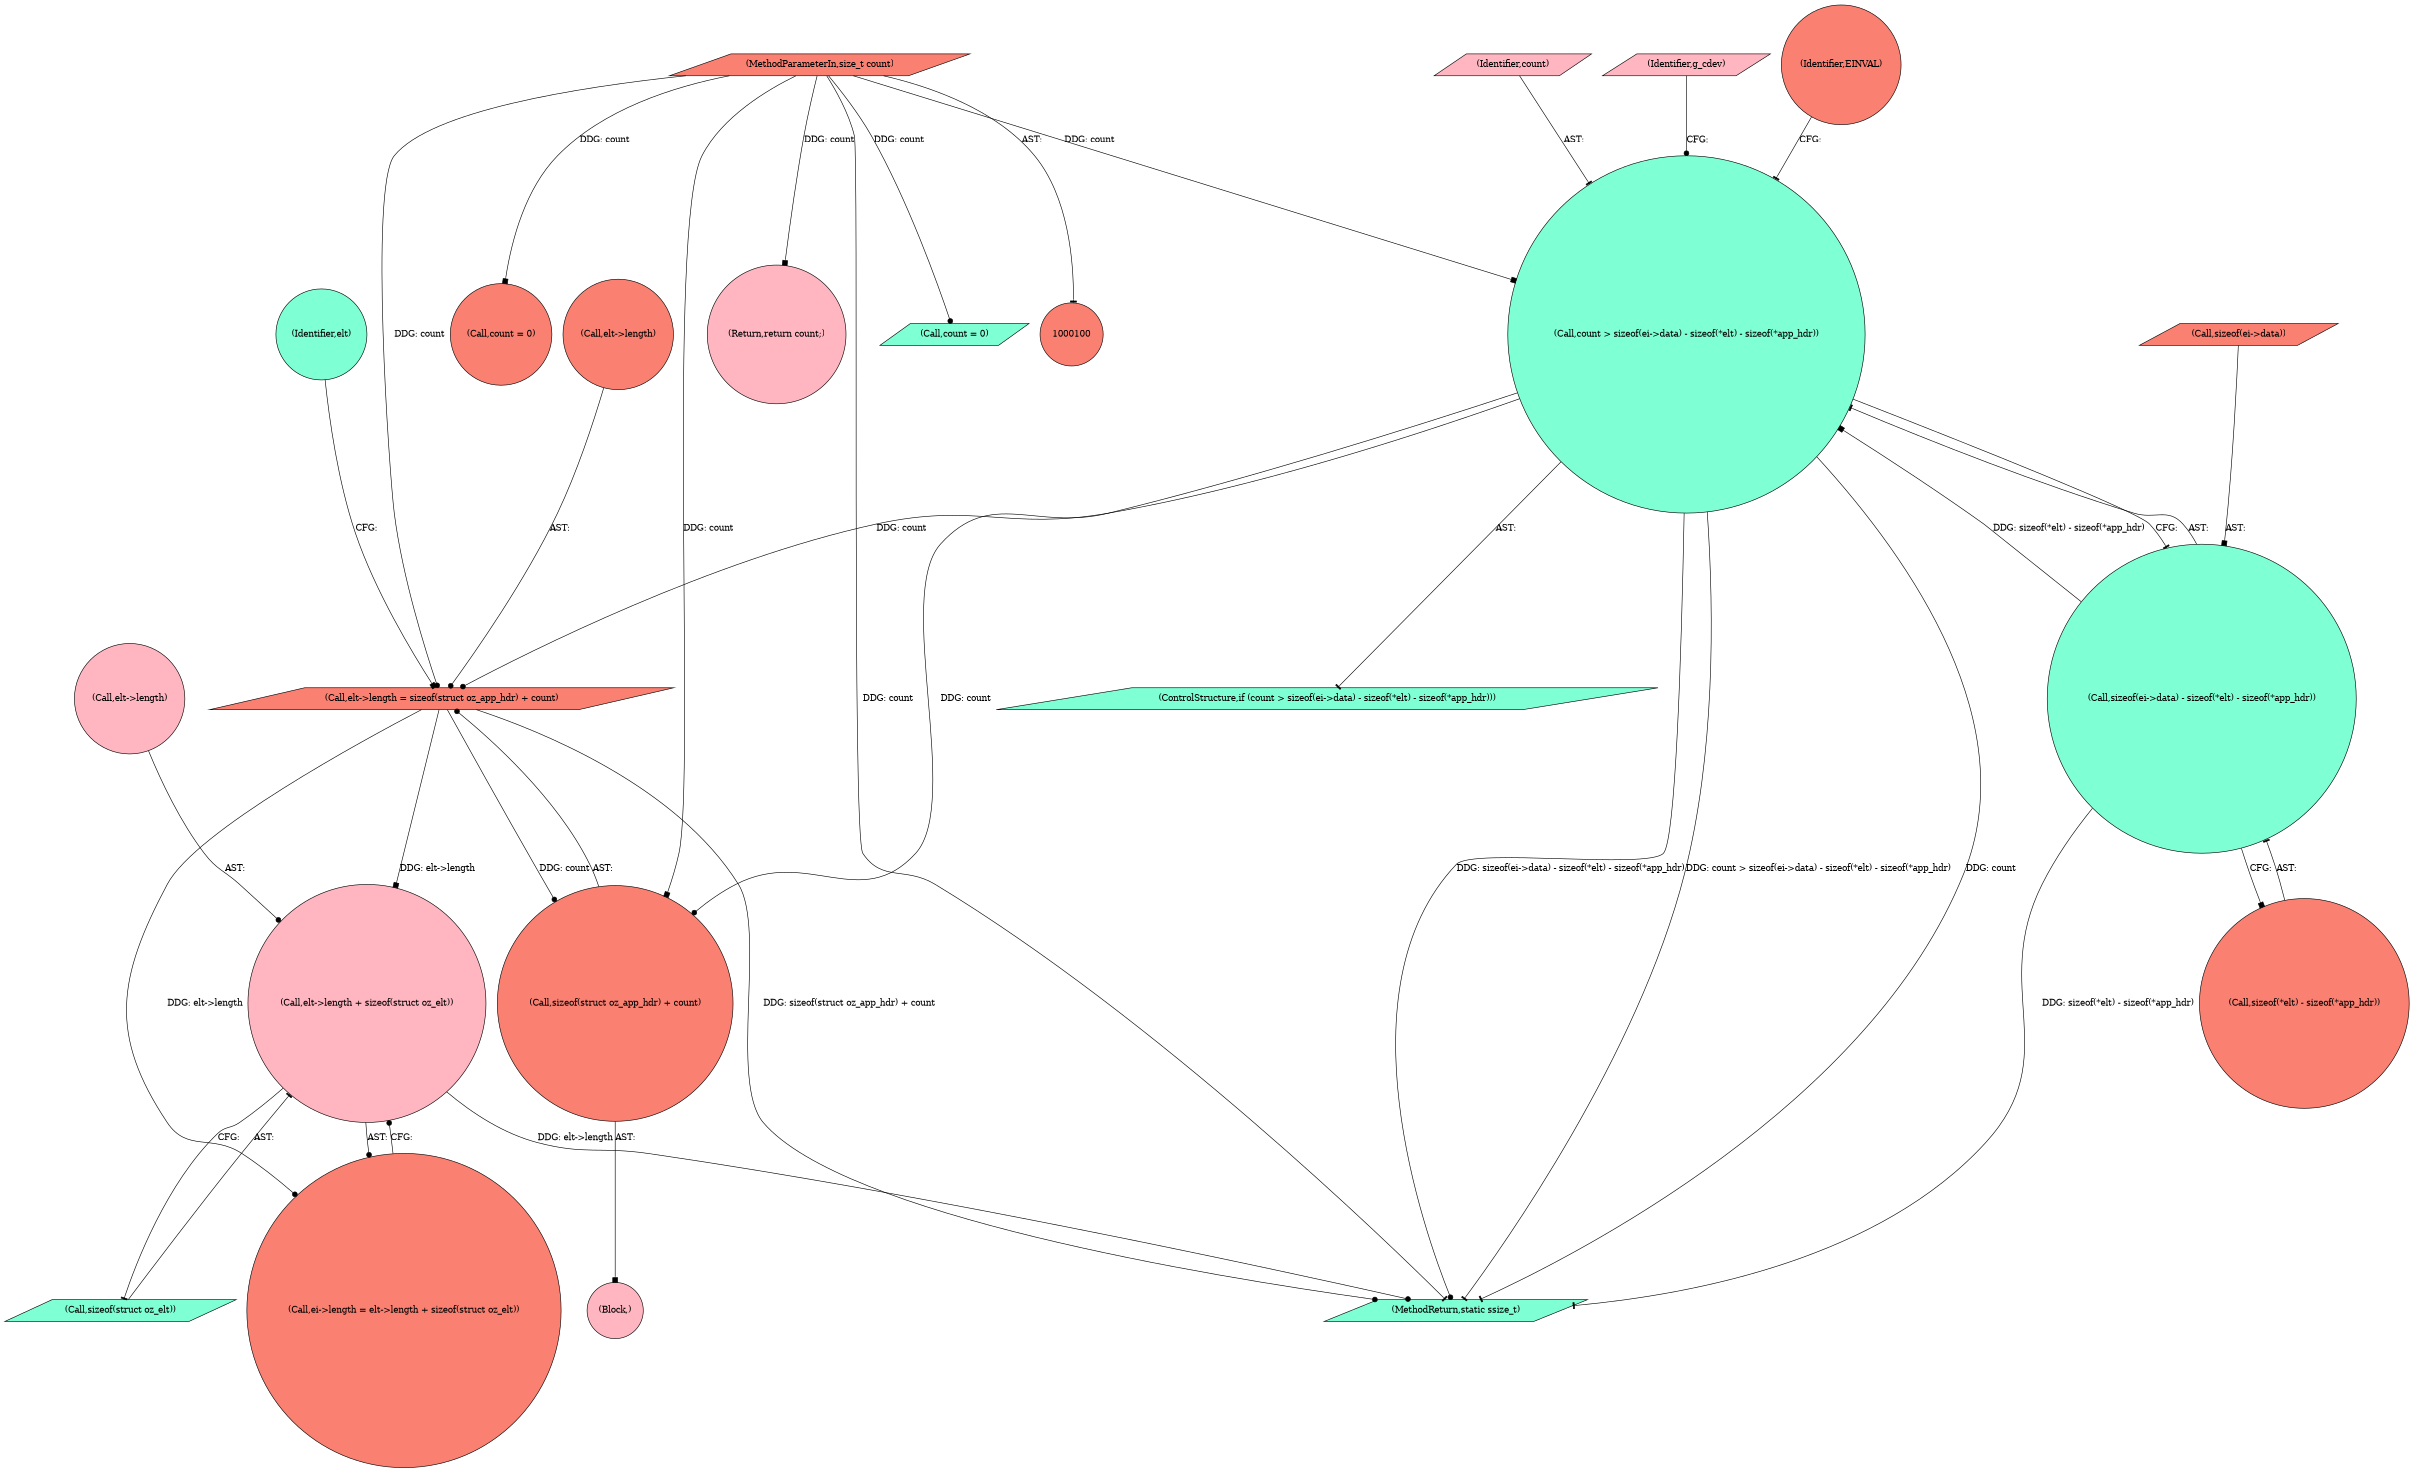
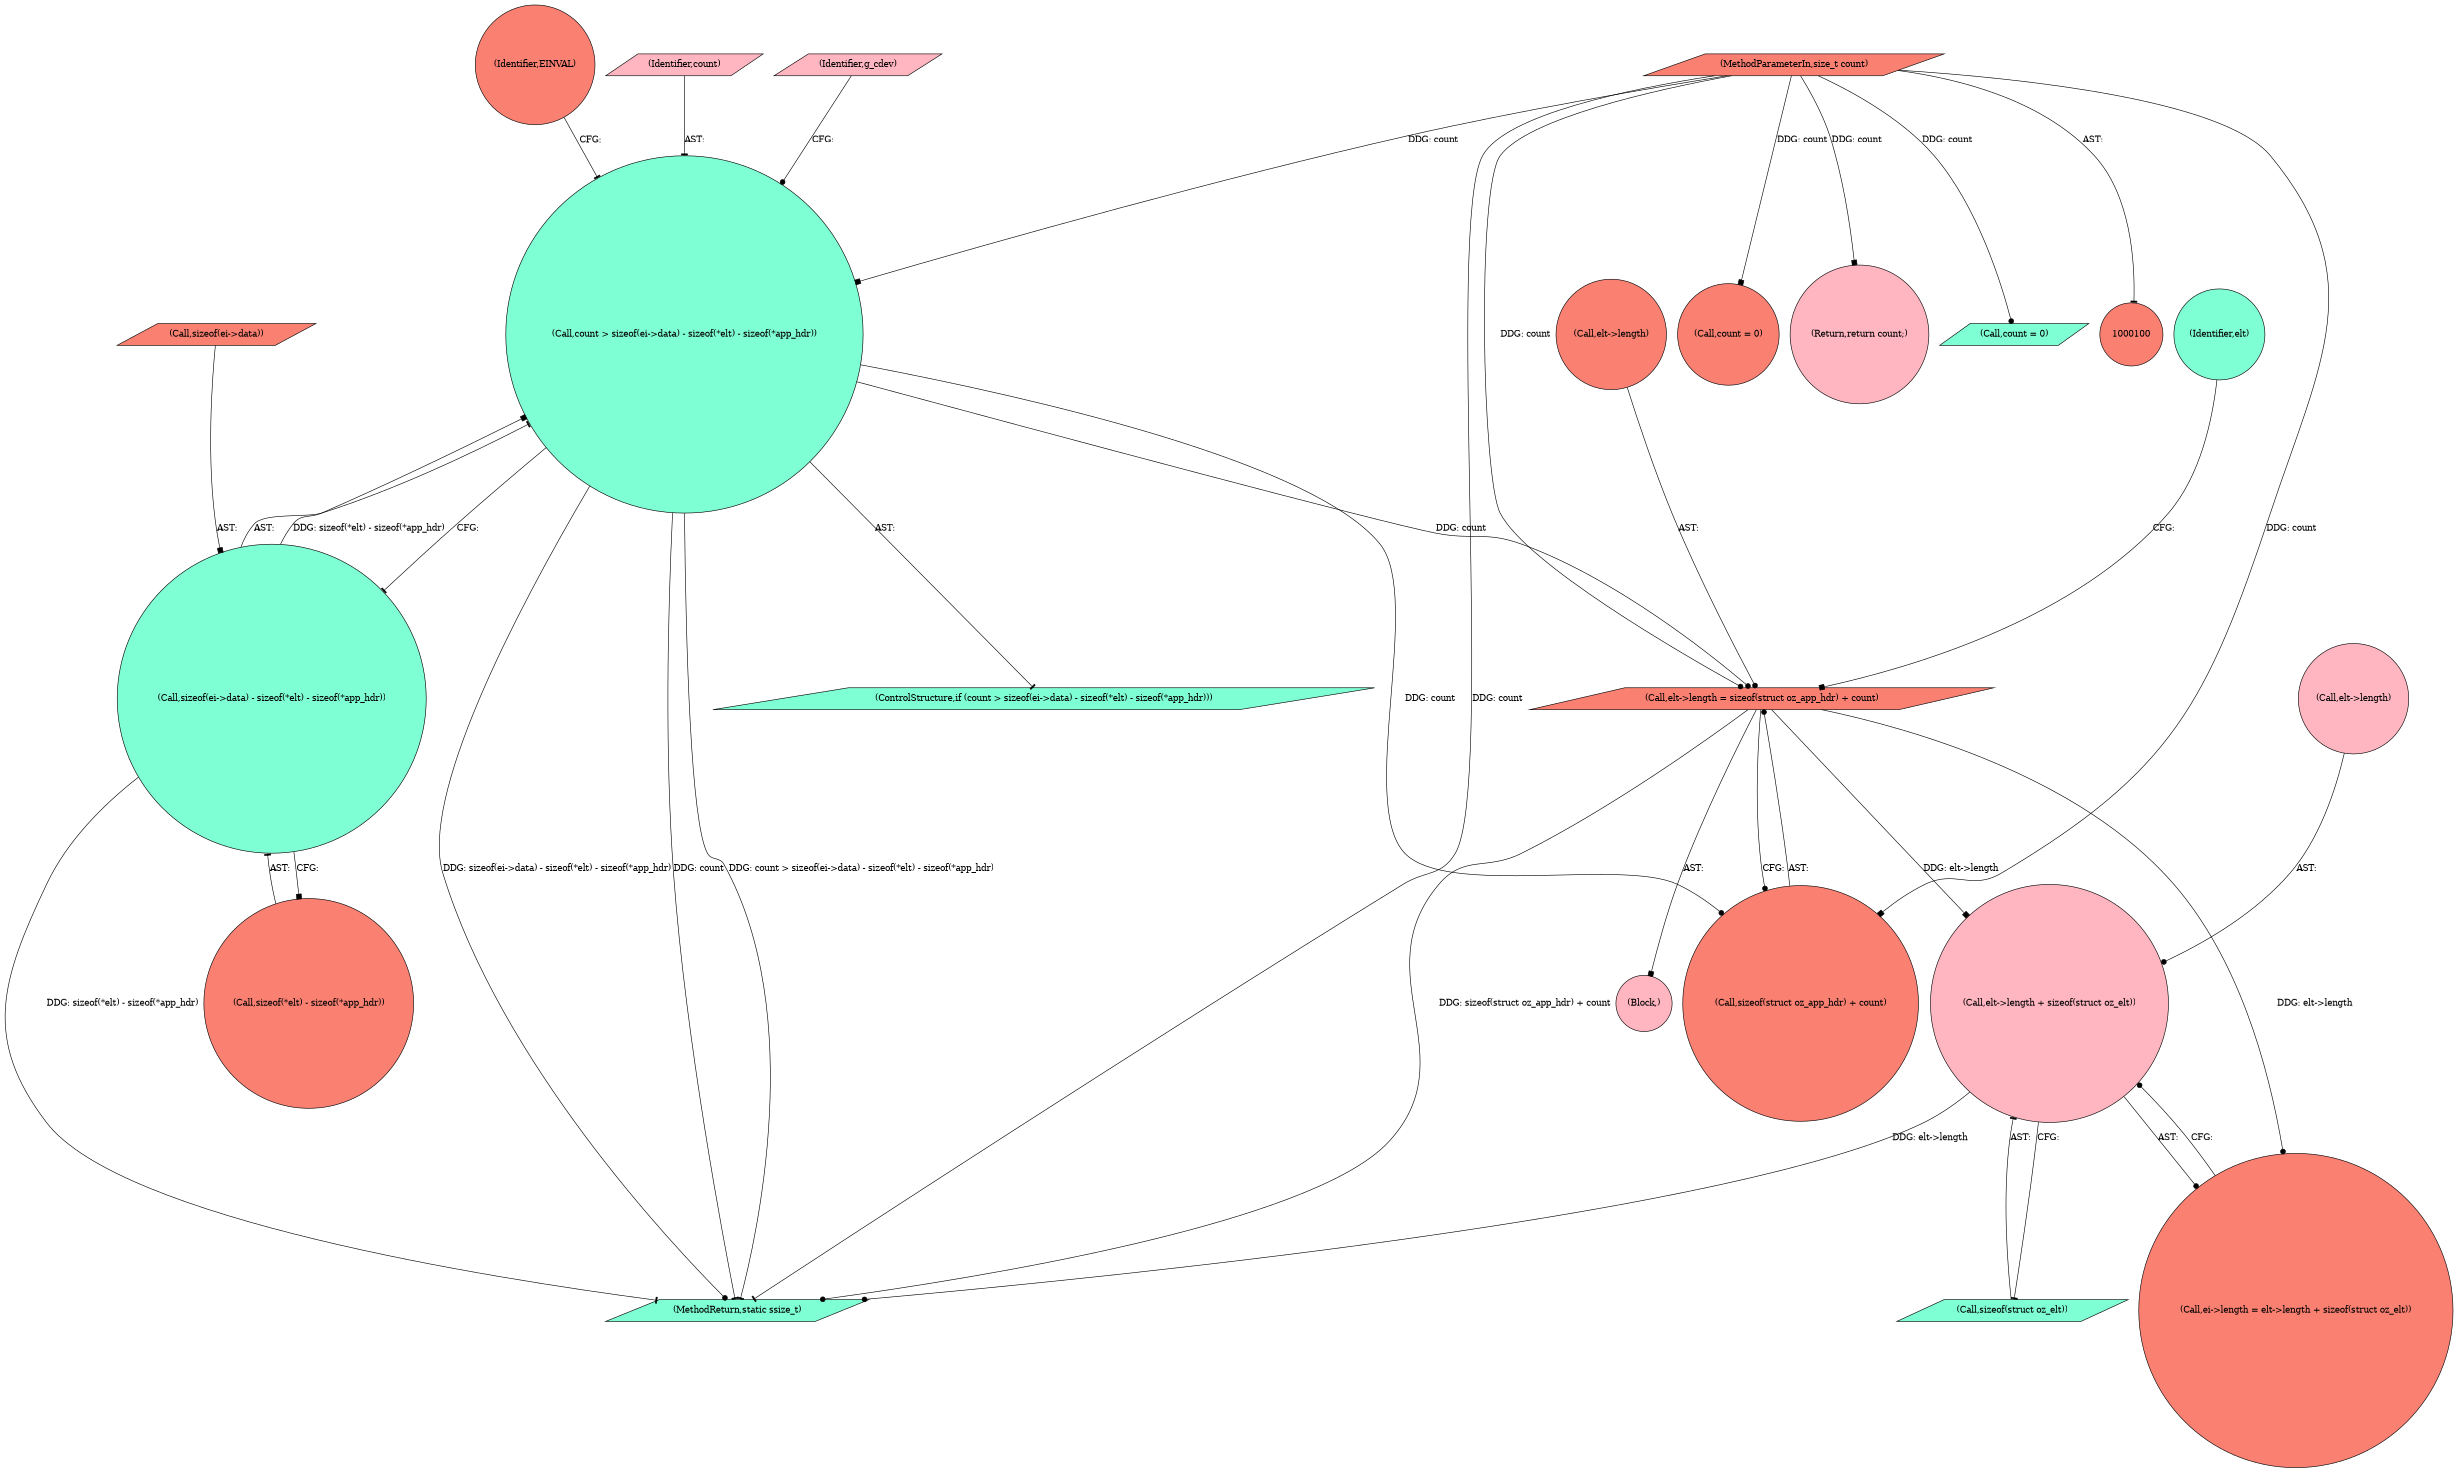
(565, 869) -> (1775, 869)
(615, 1199) -> (1696, 837)
